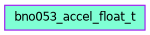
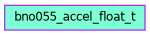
(75, 18) -> (75, 18)
